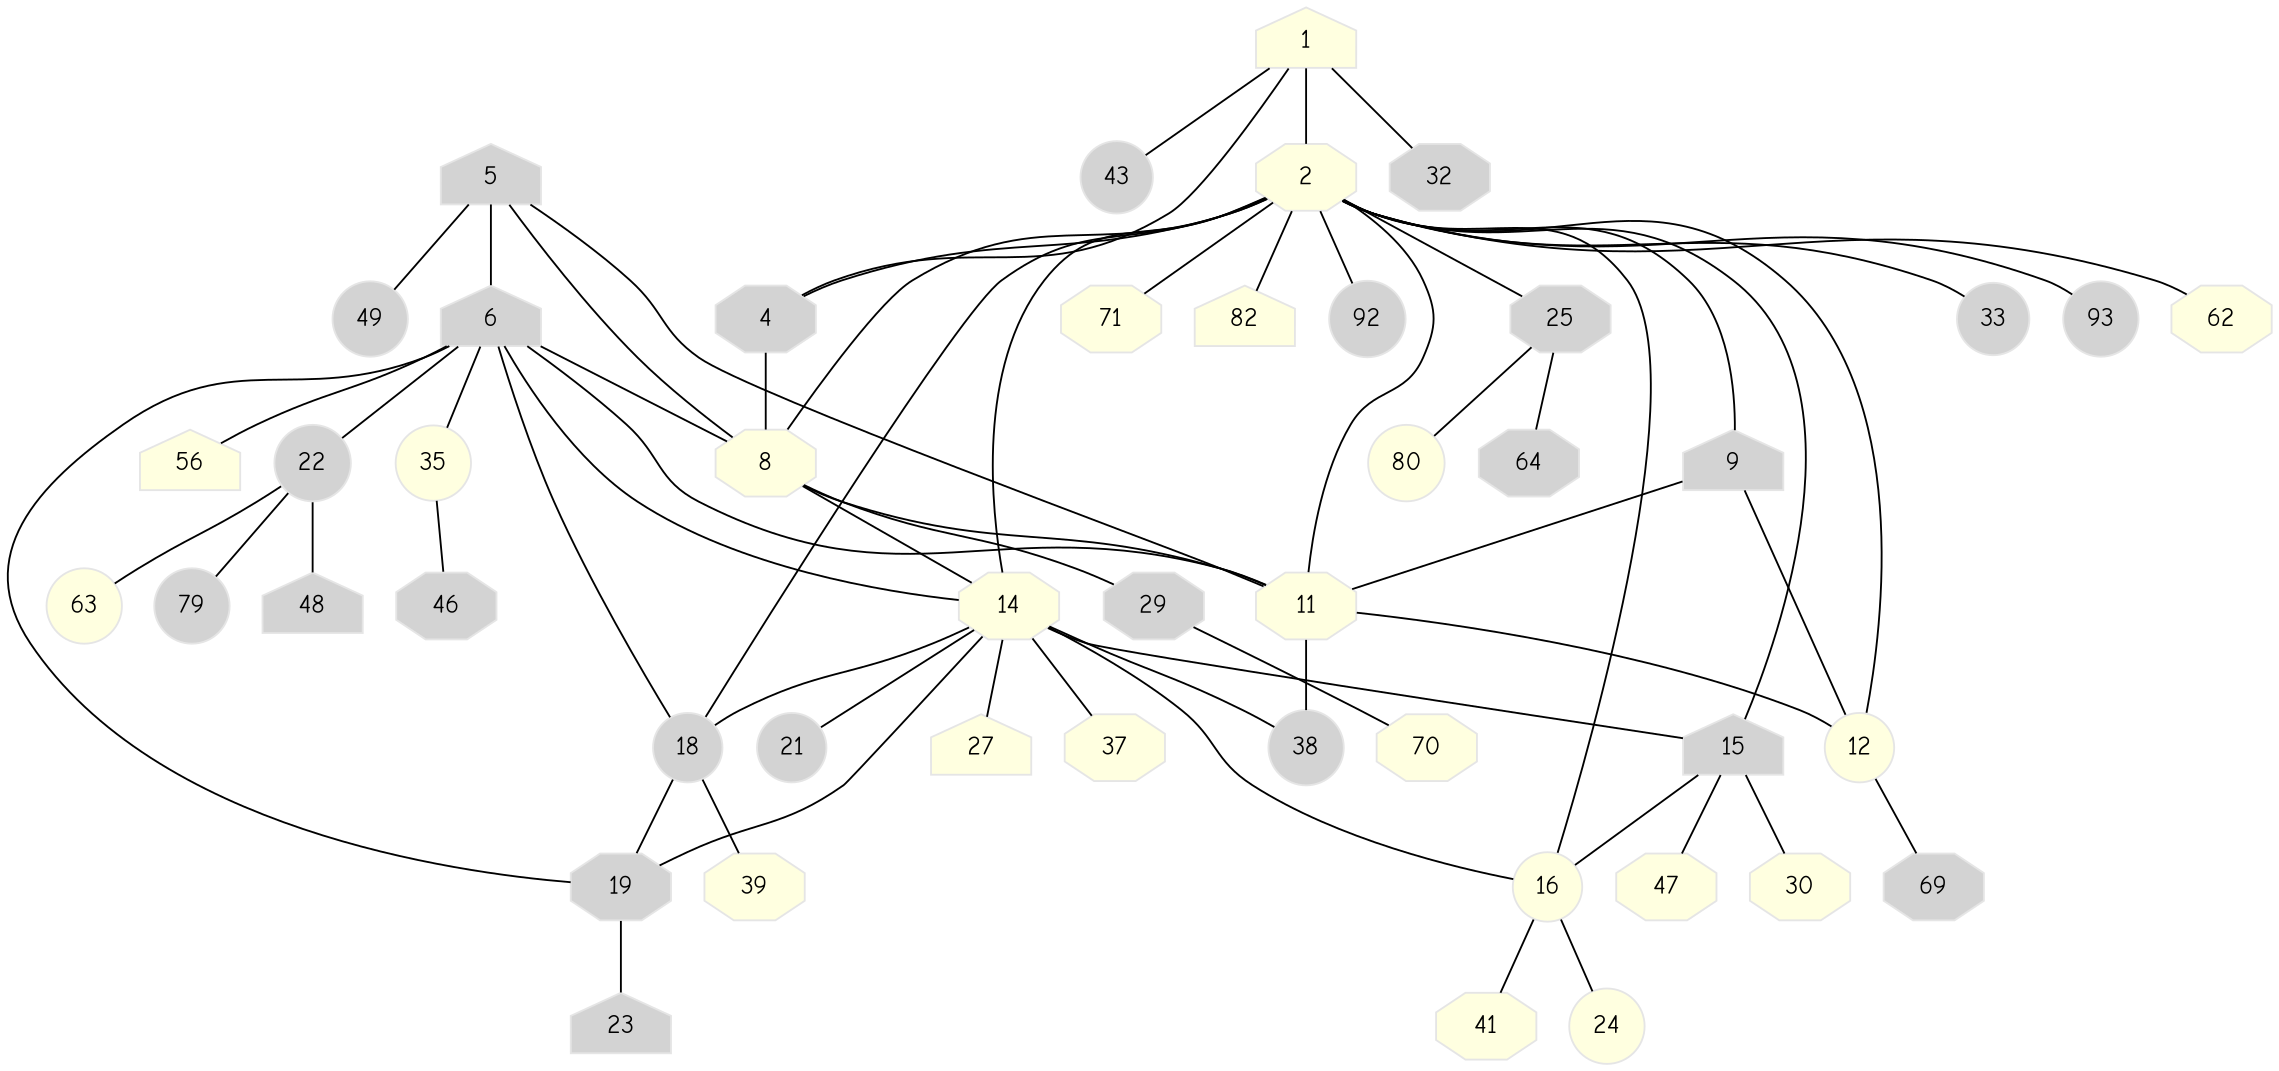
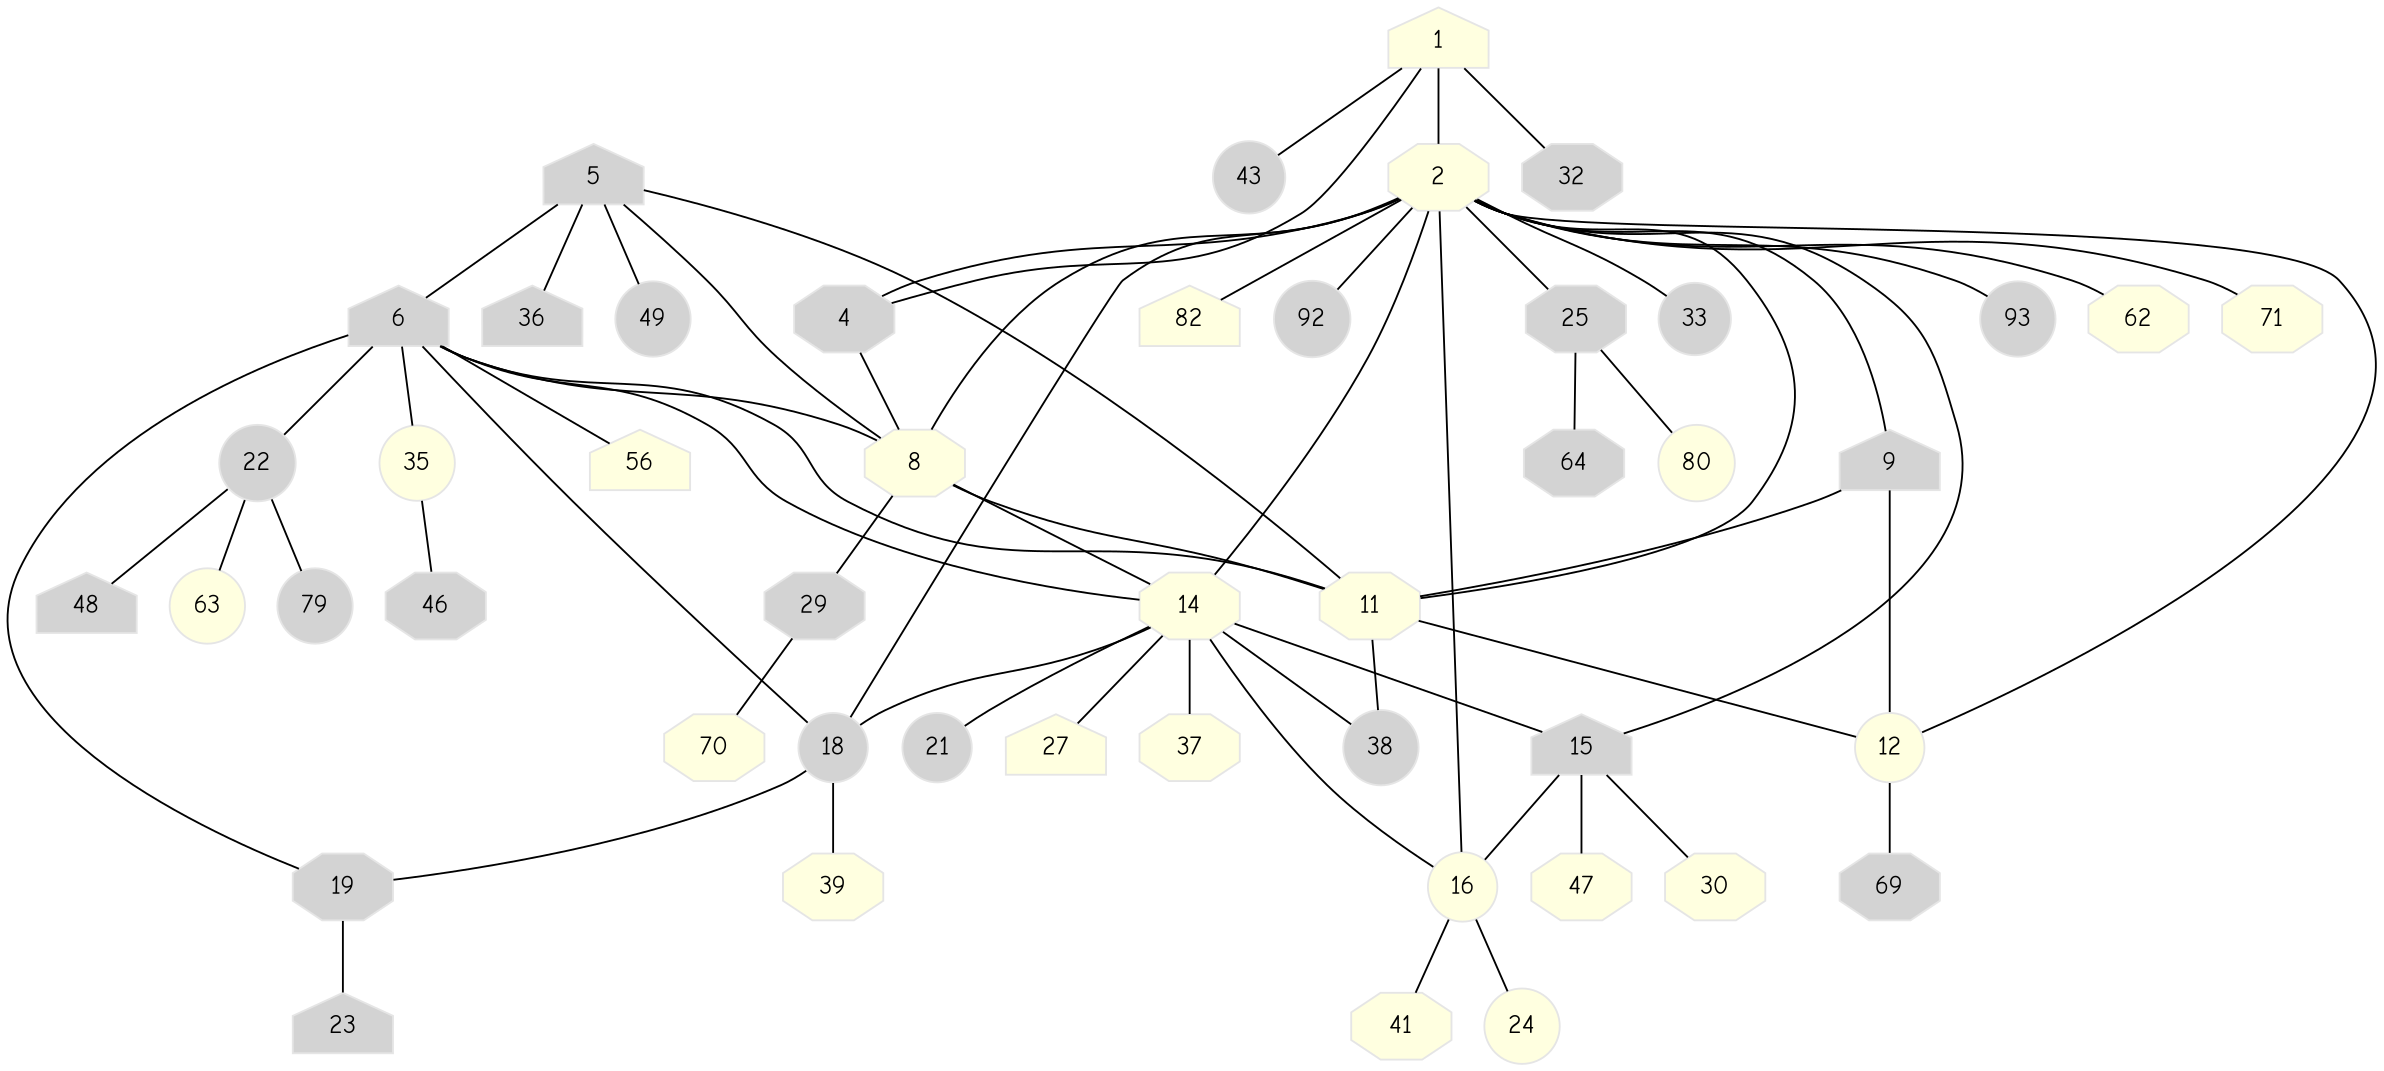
none -> (532, 319)
(844, 785) -> none
